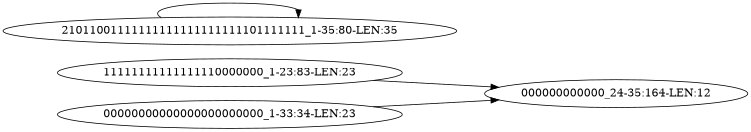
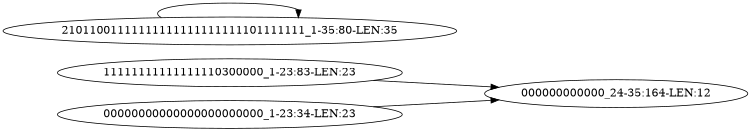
(230, 73) -> (230, 73)
(230, 114) -> (230, 114)
